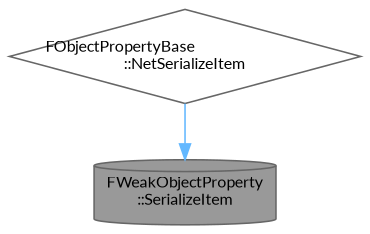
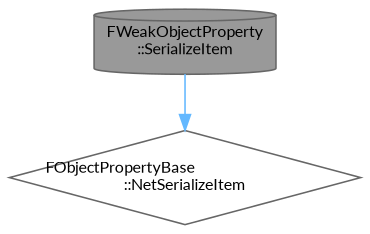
(185, 124) -> (185, 94)
